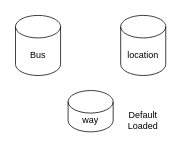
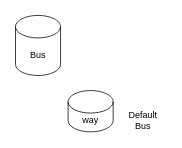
(143, 45) -> none
(143, 120) -> (143, 120)
